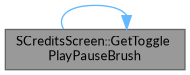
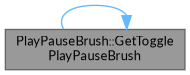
(95, 50) -> (95, 50)
